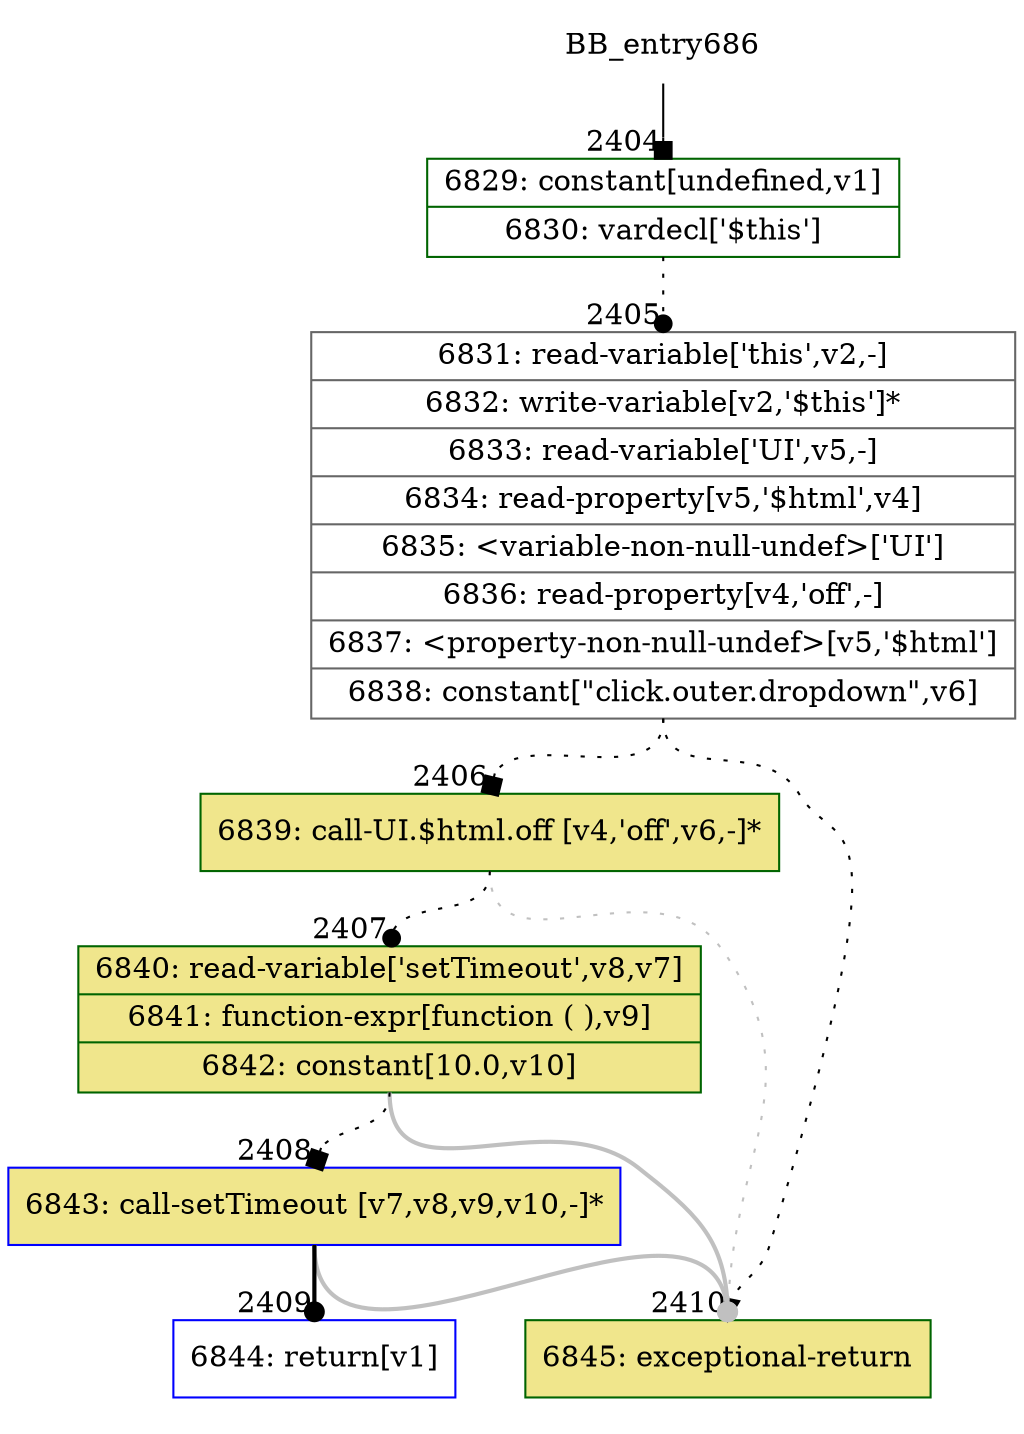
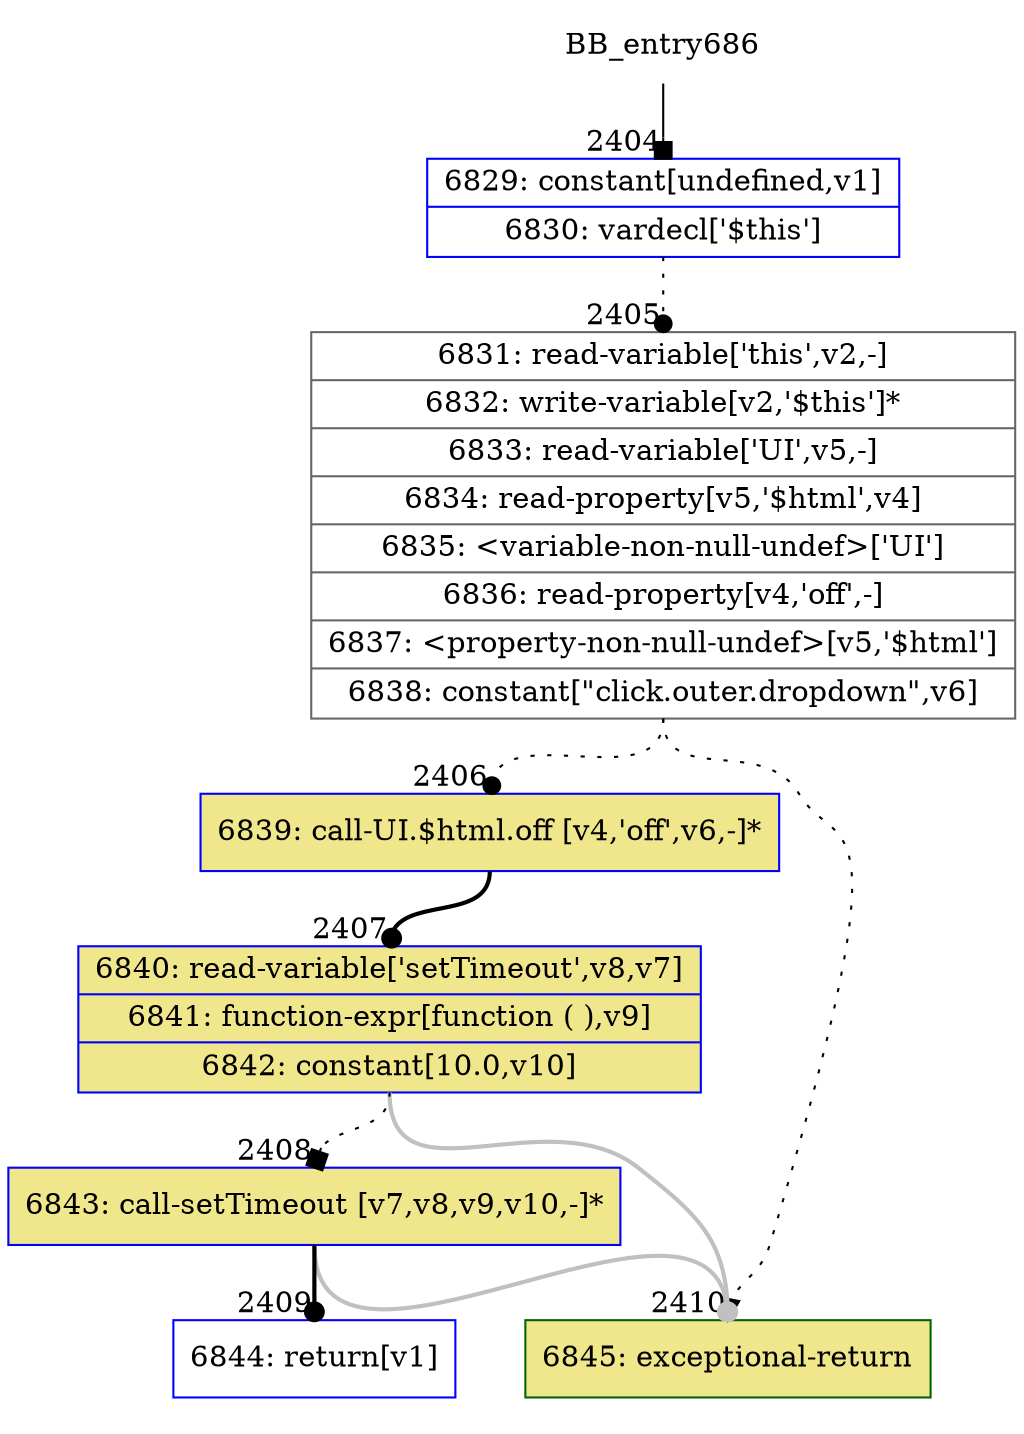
(663, 208) -> (663, 208)
(587, 757) -> (587, 757)
(490, 832) -> (490, 832)
(448, 907) -> (448, 907)
(746, 990) -> none
(390, 1019) -> (390, 1019)
